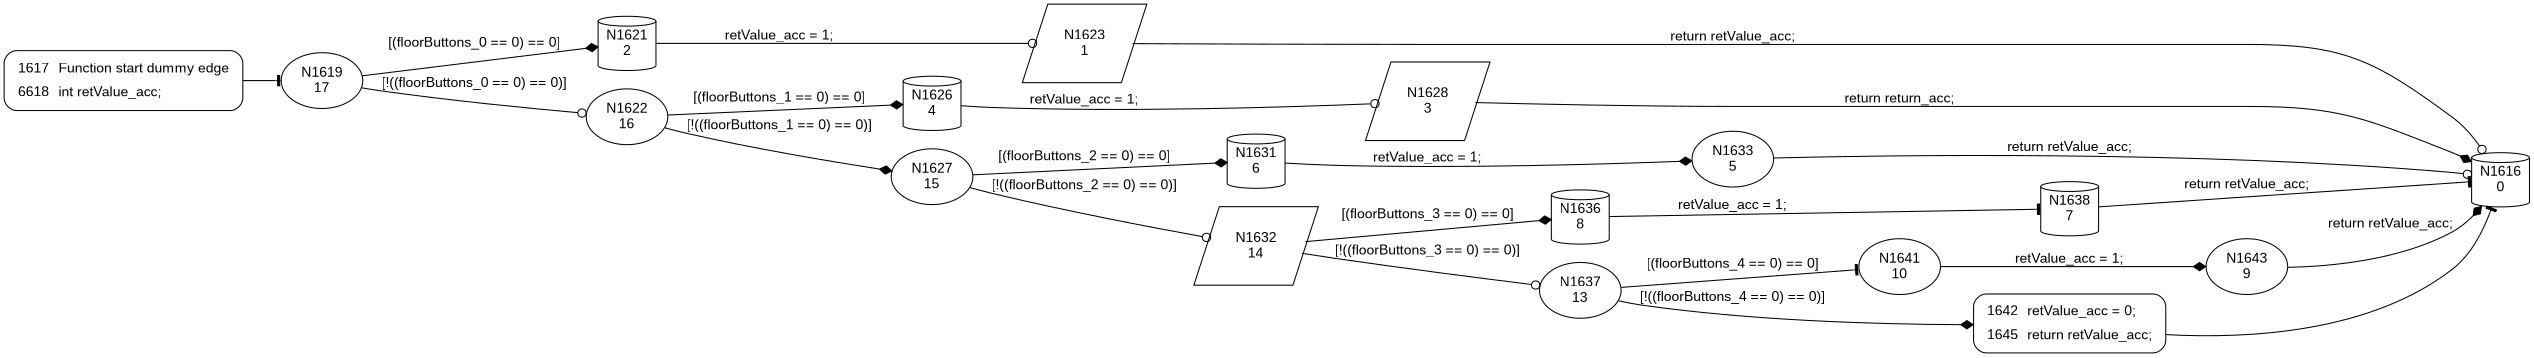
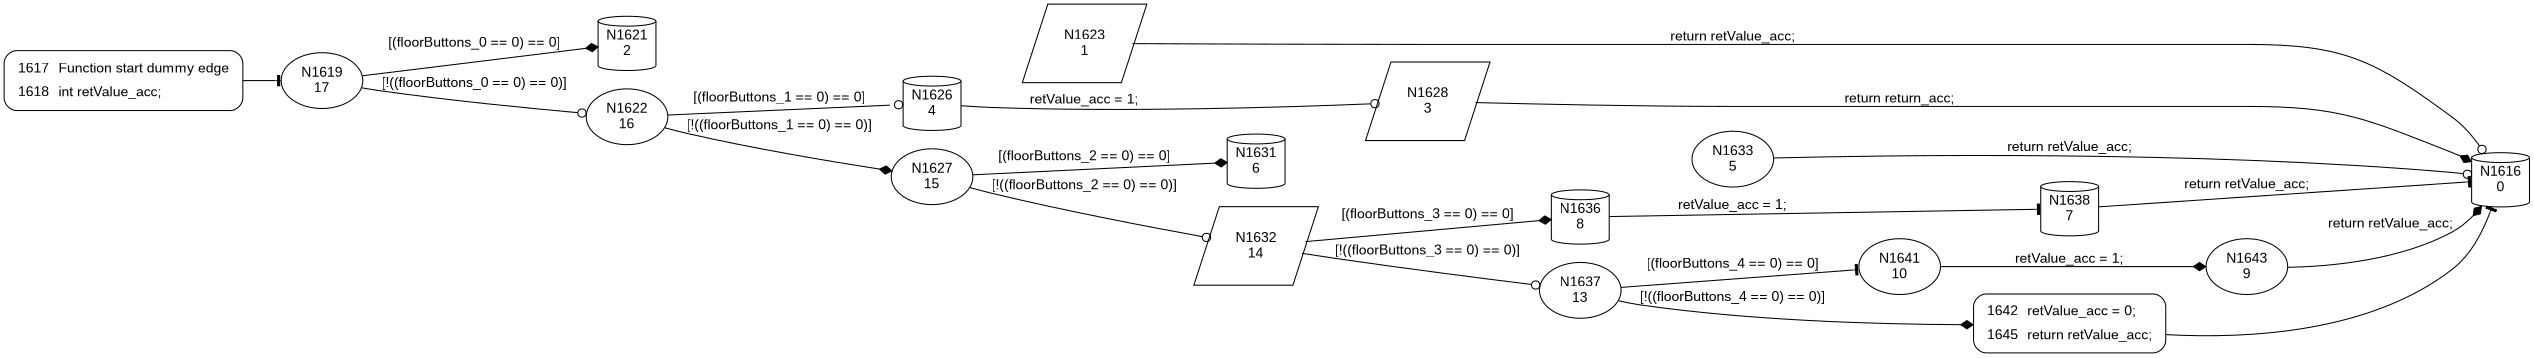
(842, 43) -> none
(34, 92) -> (34, 92)
(779, 110) -> (779, 110)
(1482, 166) -> none
